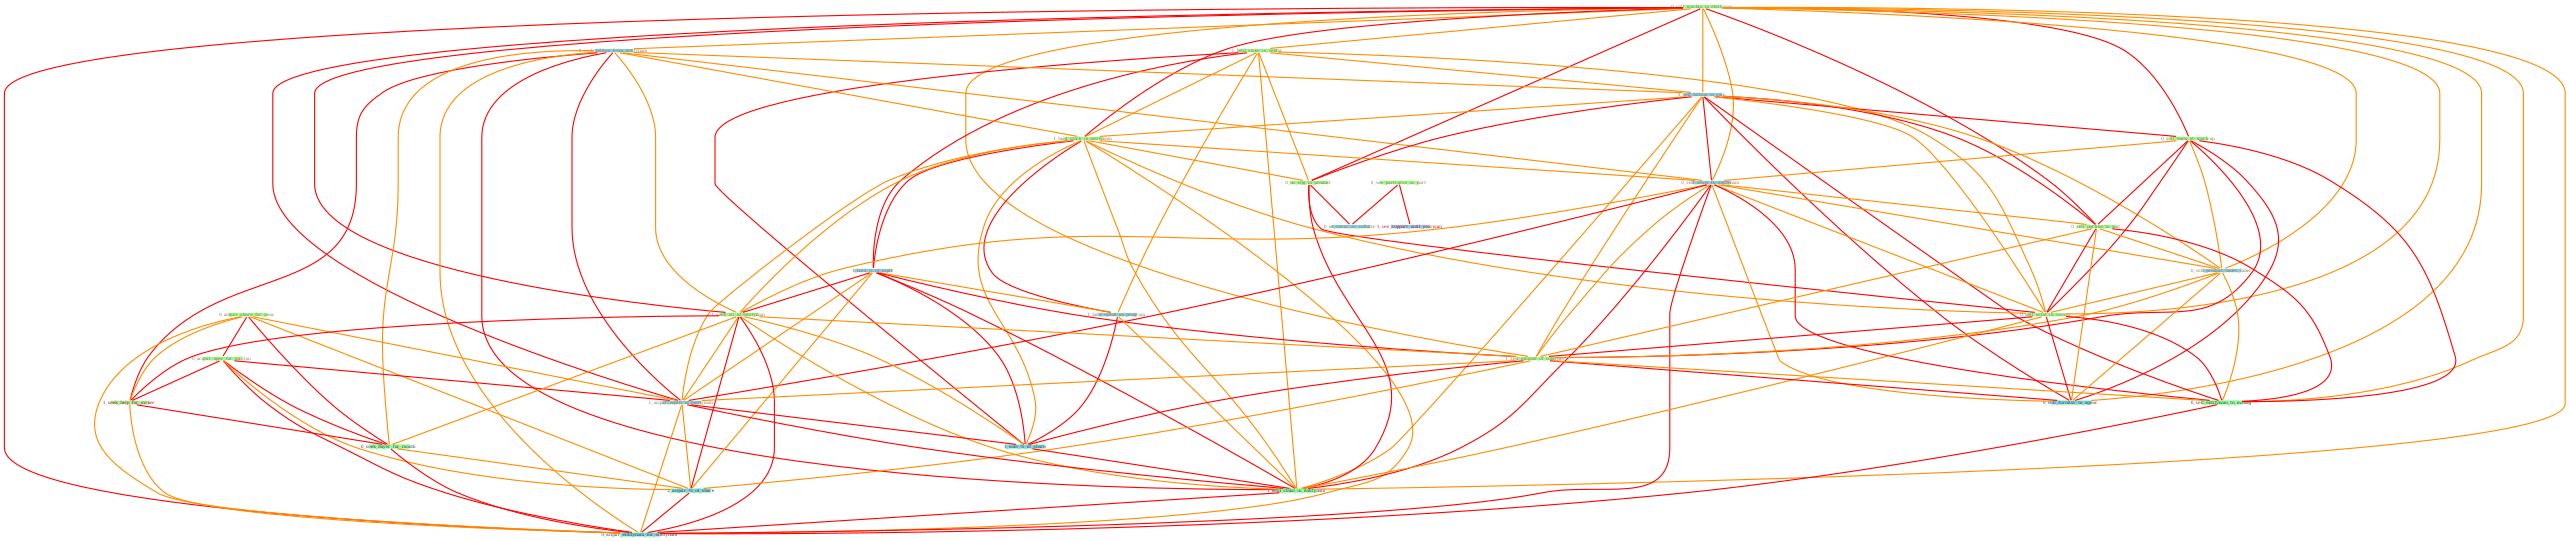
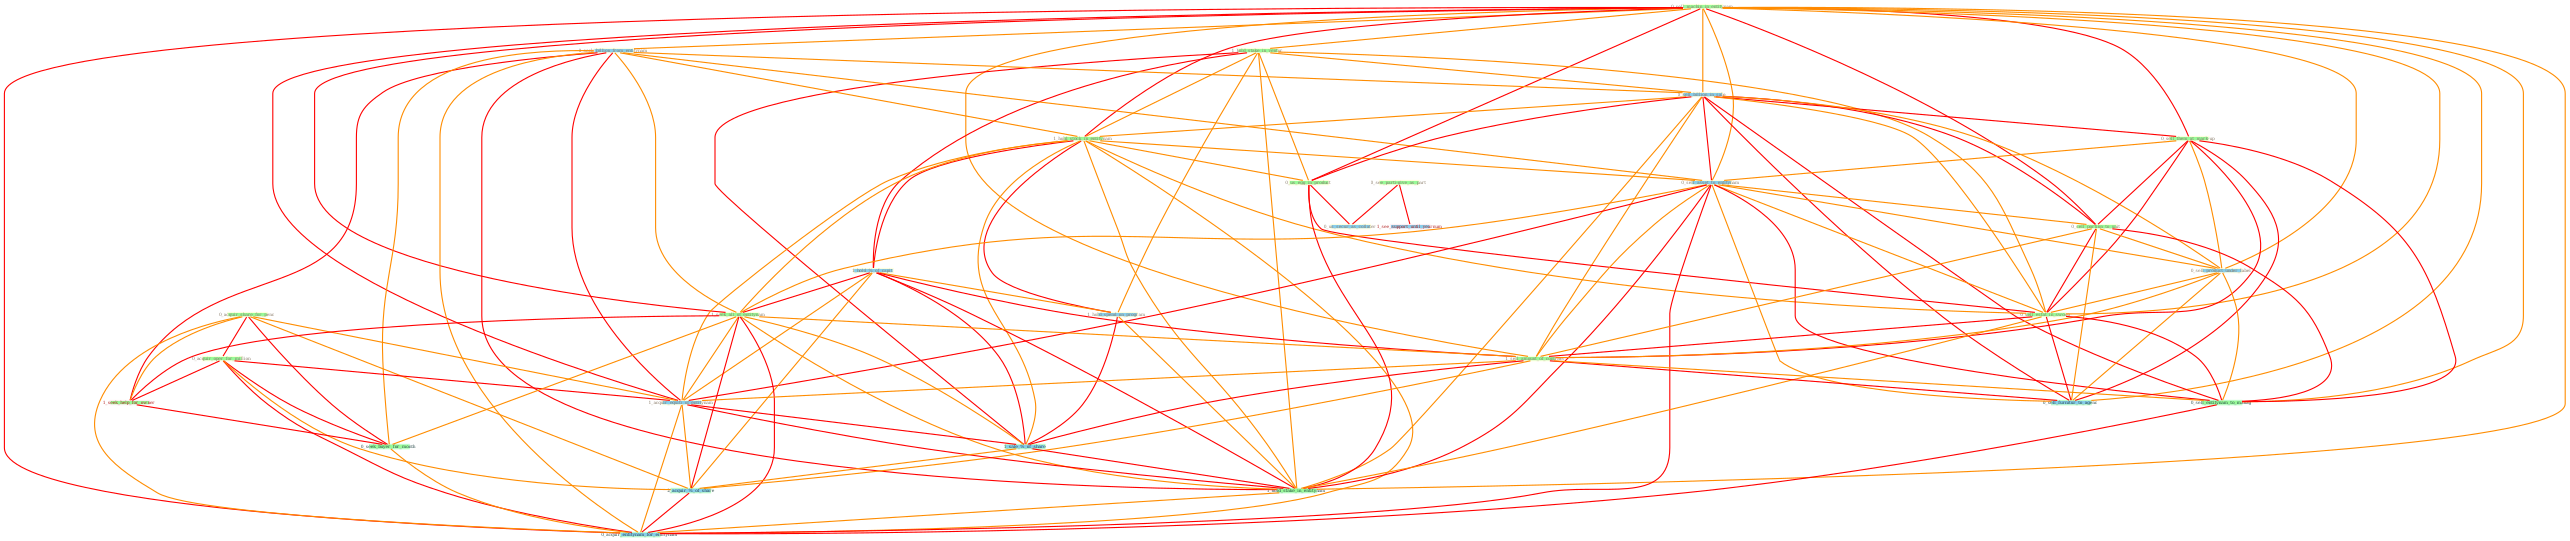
(540, 469) -> (858, 469)
(503, 509) -> (503, 509)
(968, 513) -> (968, 513)
(343, 520) -> none
